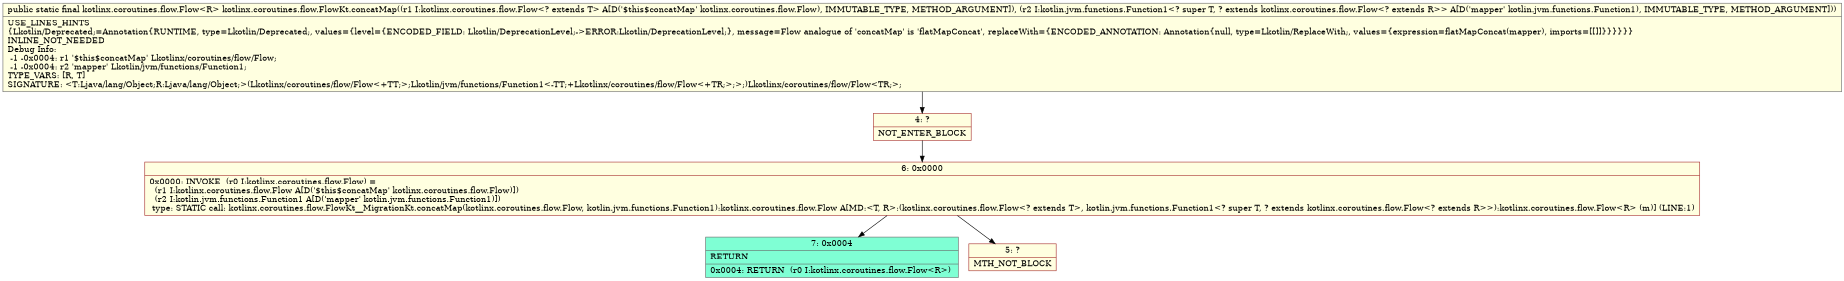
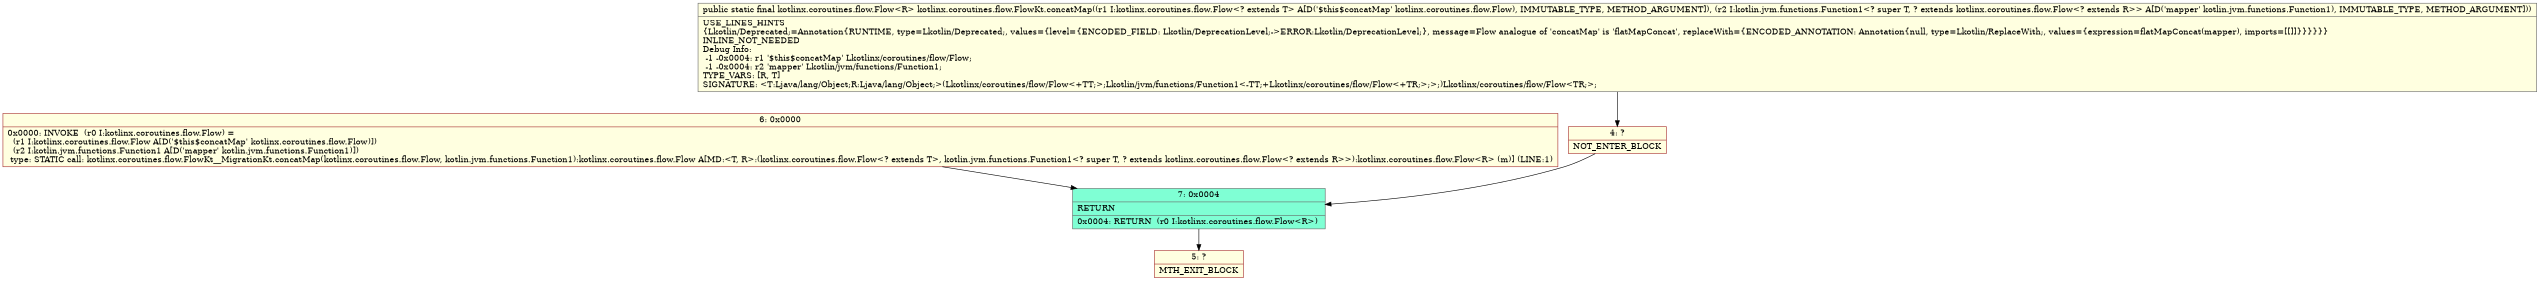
(922, 148) -> (1465, 189)
(974, 228) -> (1199, 237)
(1013, 264) -> (1199, 270)
